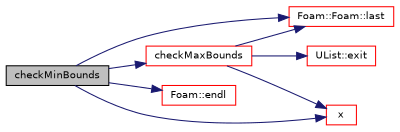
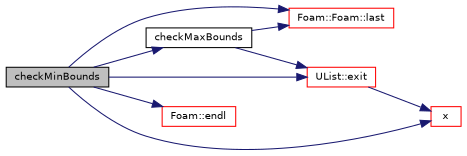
(199, 56) -> (199, 38)
none -> (203, 77)
(272, 84) -> (395, 97)
